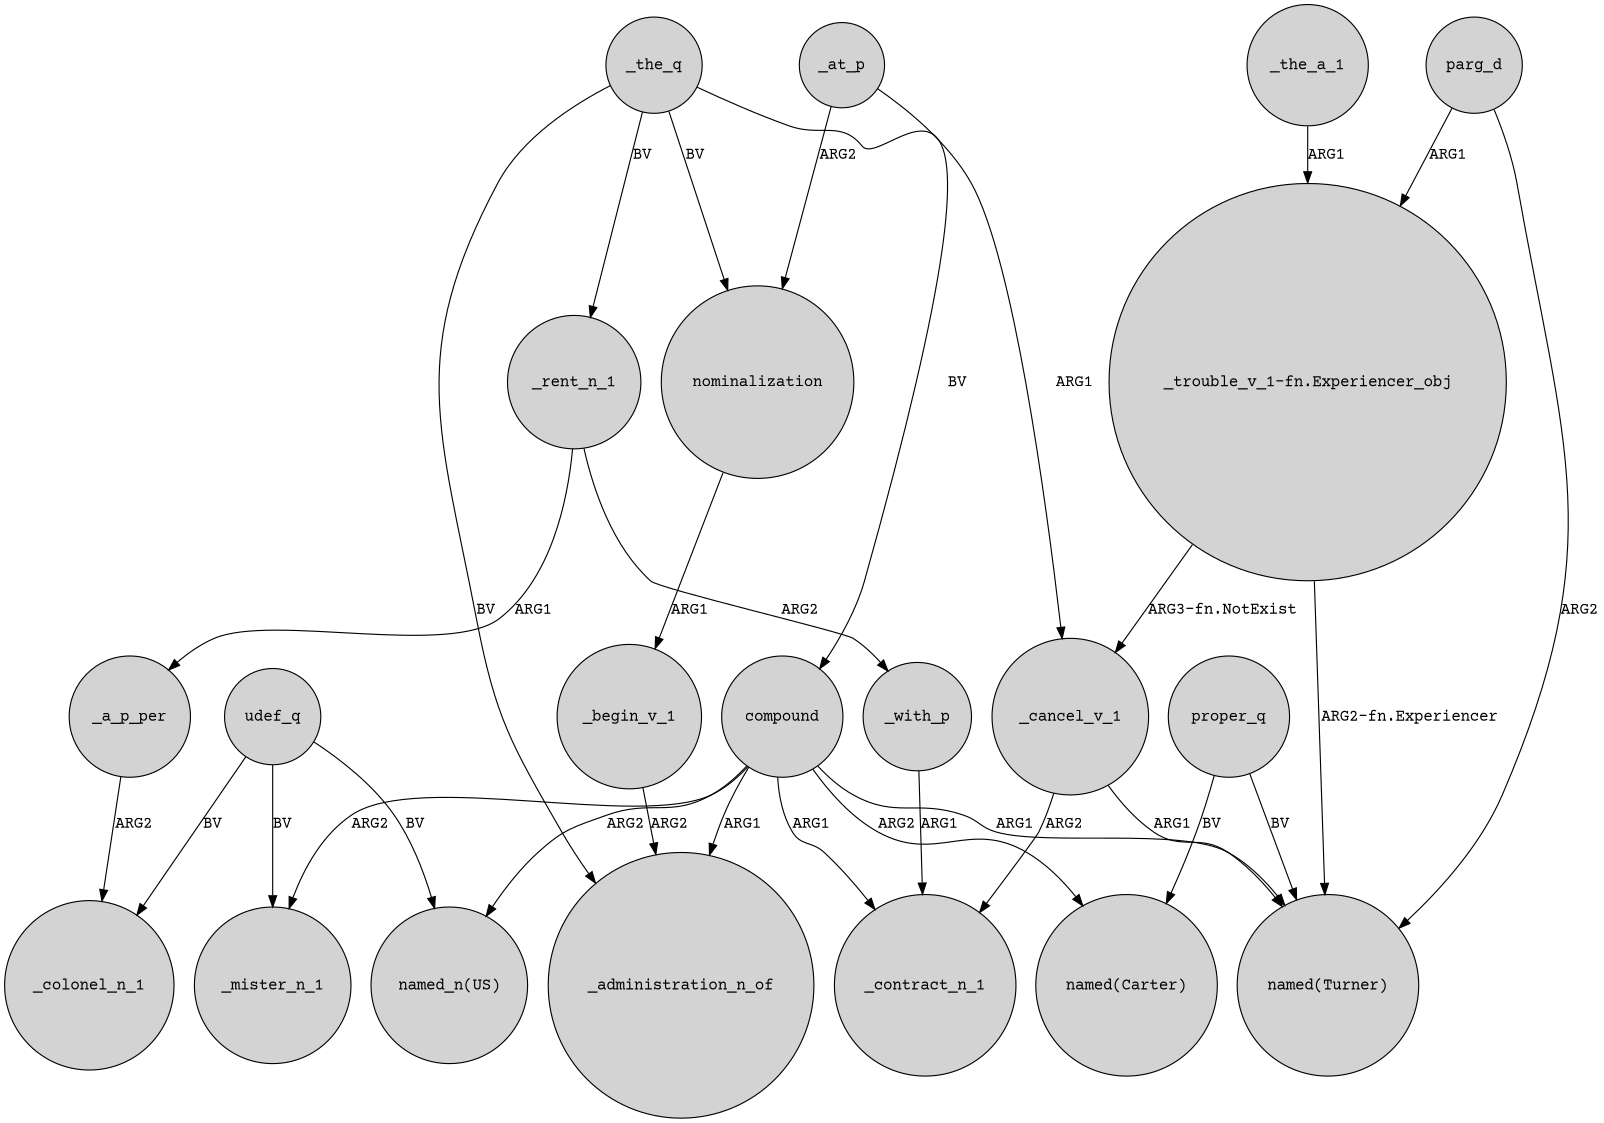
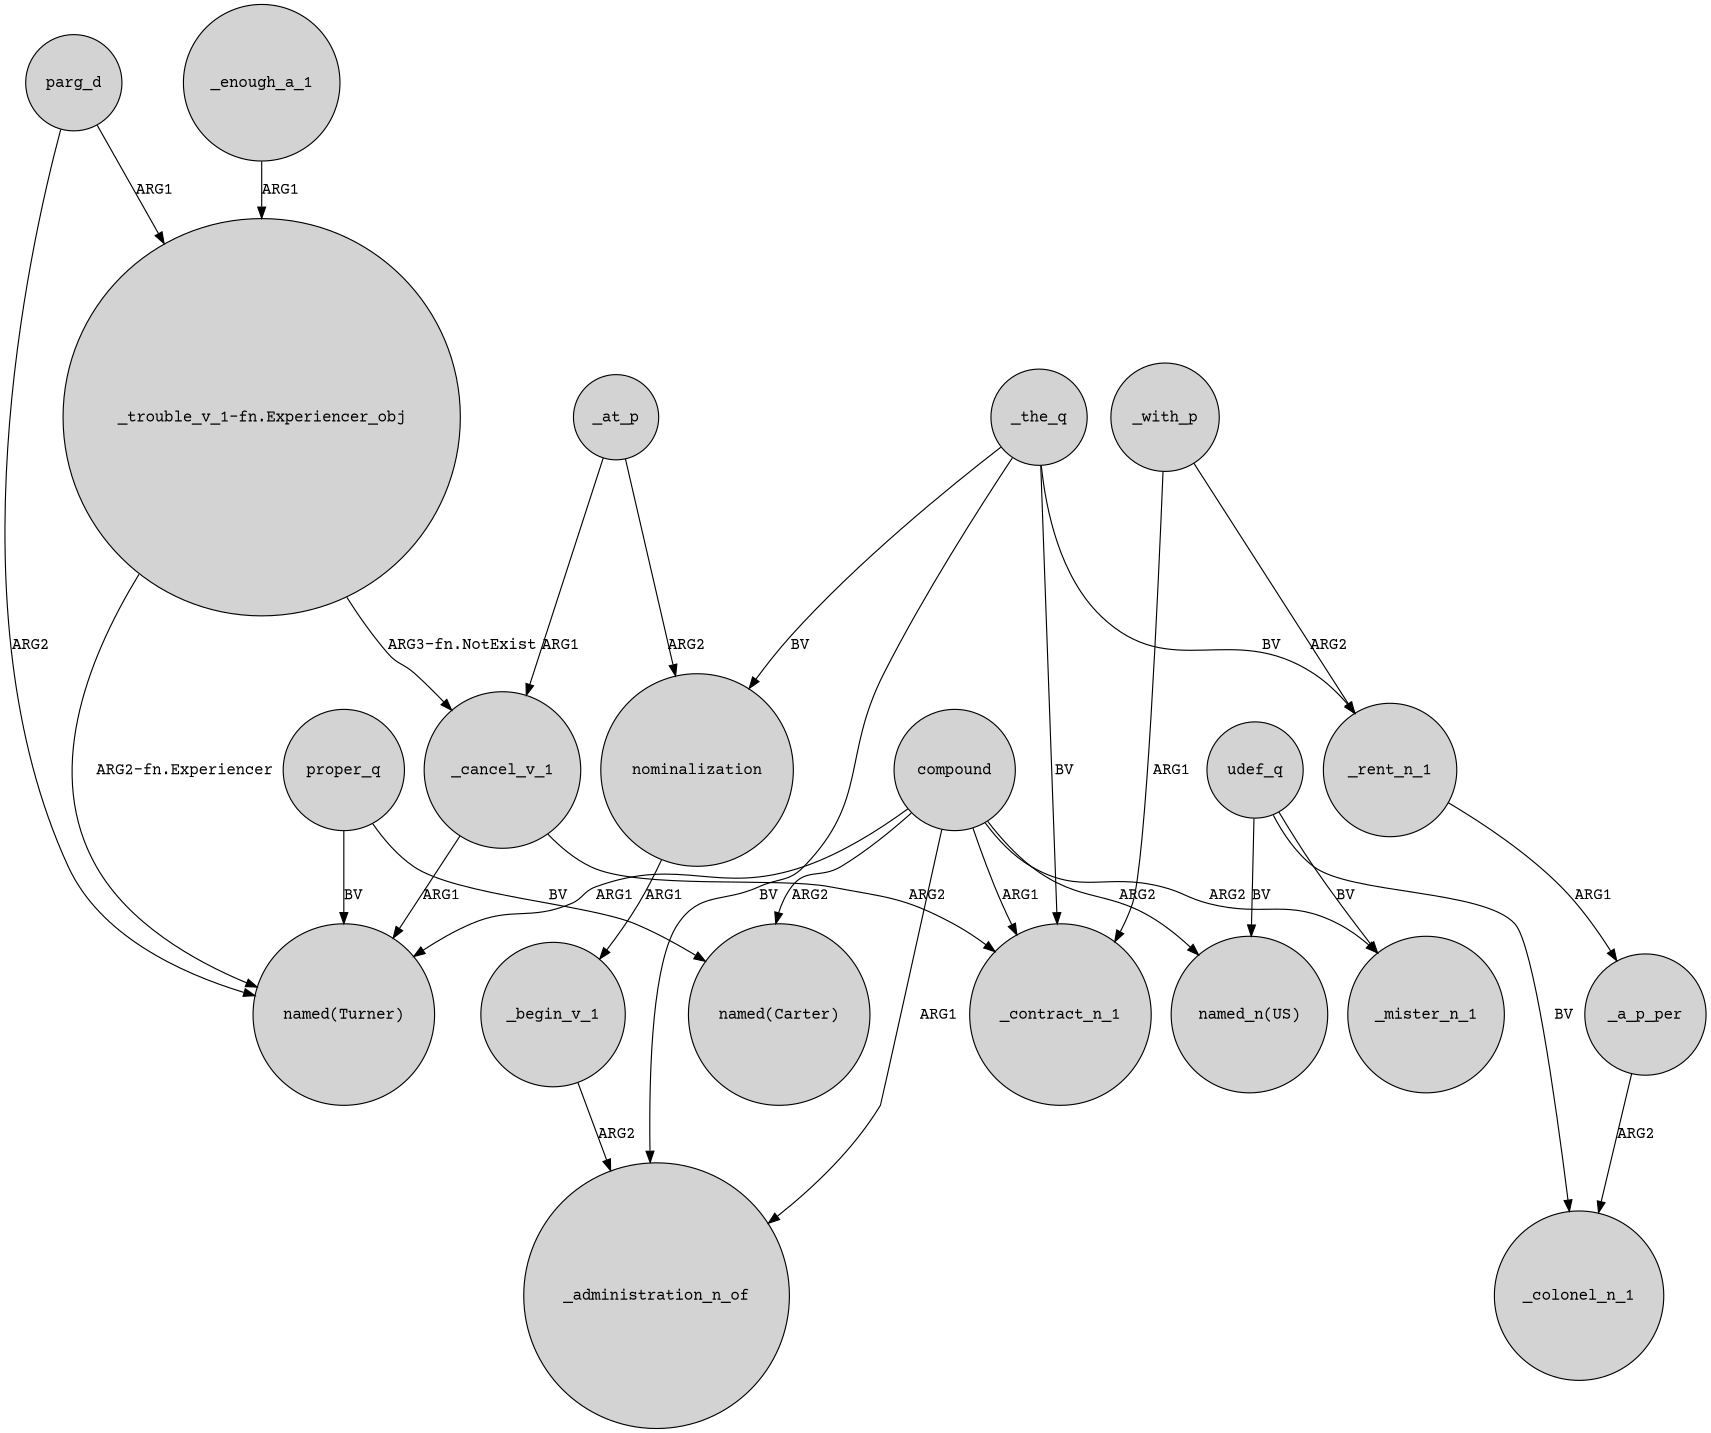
(1308, 65) -> (262, 83)
(937, 278) -> (1049, 689)
(696, 596) -> (1271, 583)
